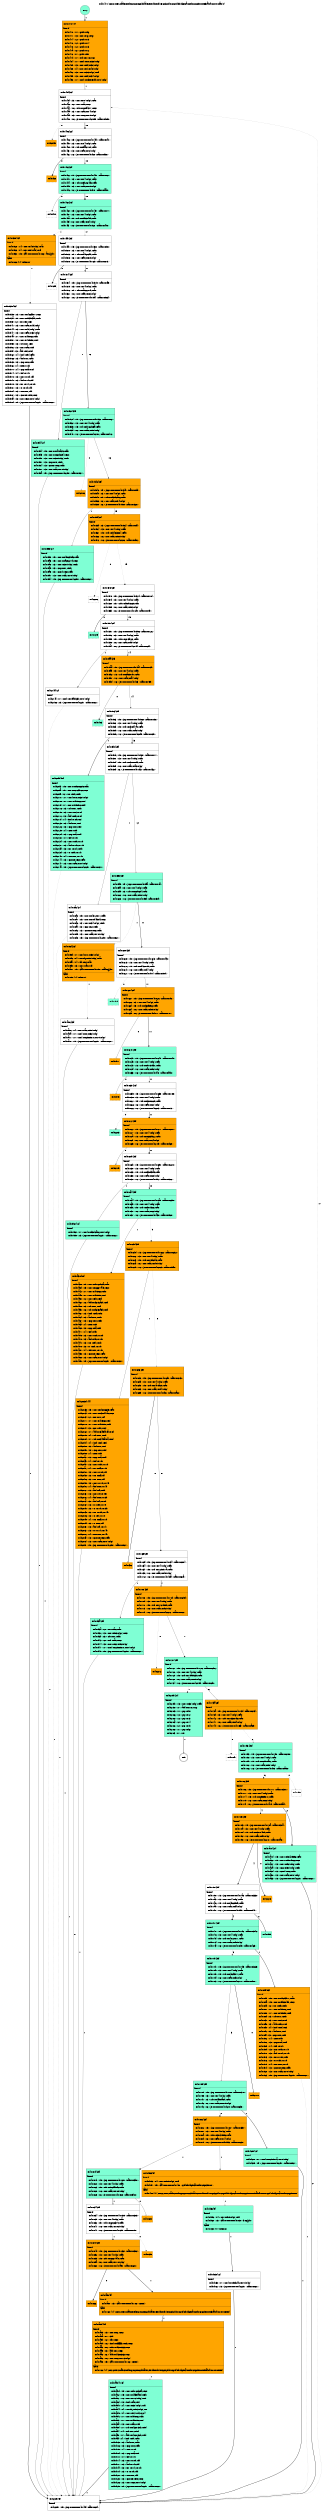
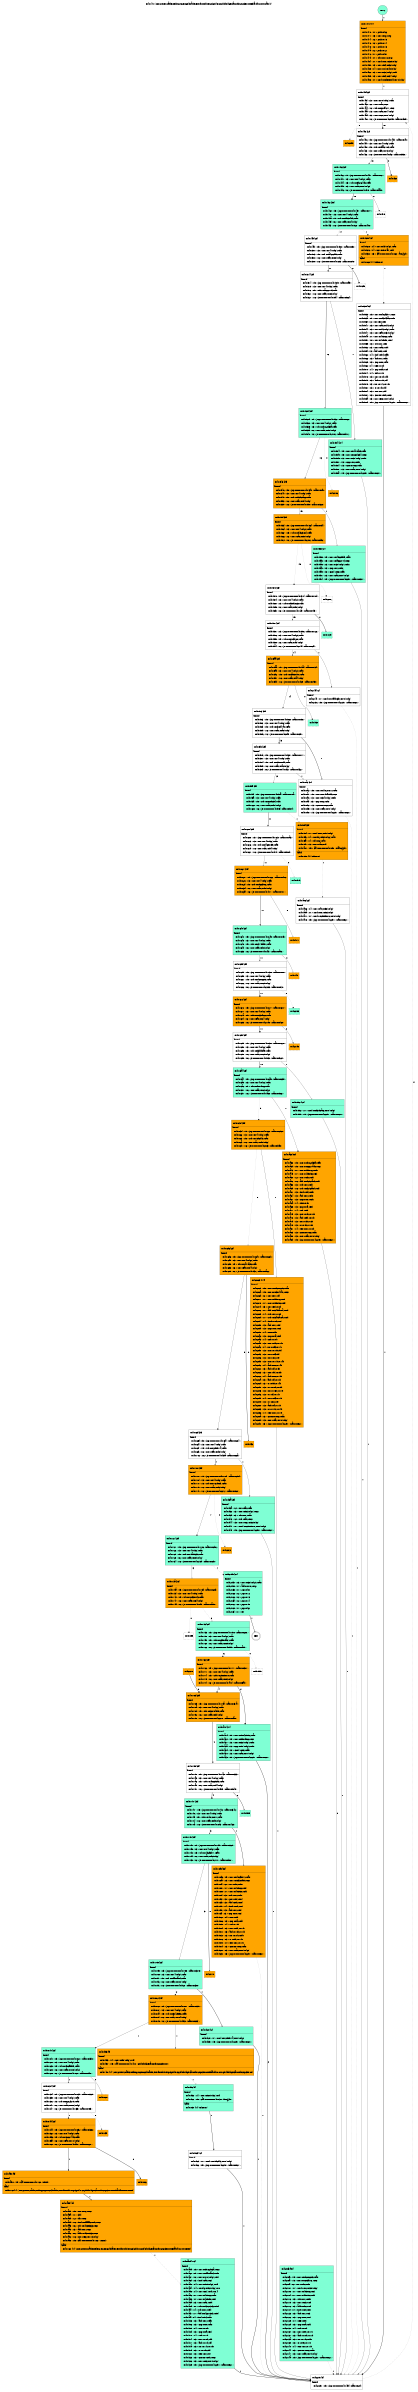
(97, 755) -> (314, 757)
(258, 1870) -> (193, 1684)
